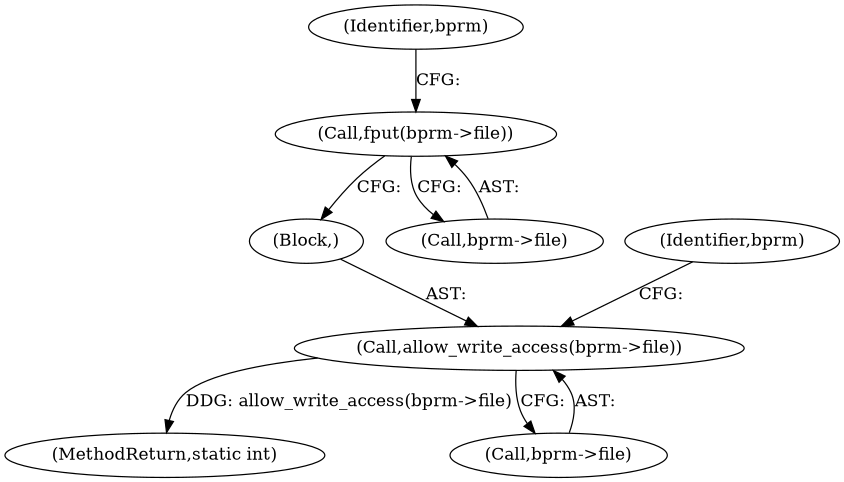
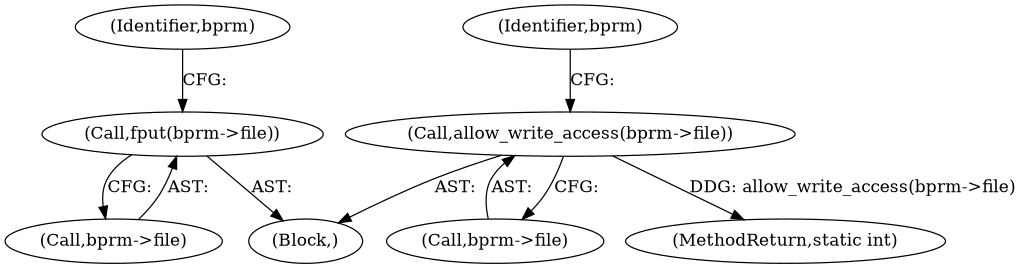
(382, 188) -> (275, 188)
(403, 290) -> (424, 183)
